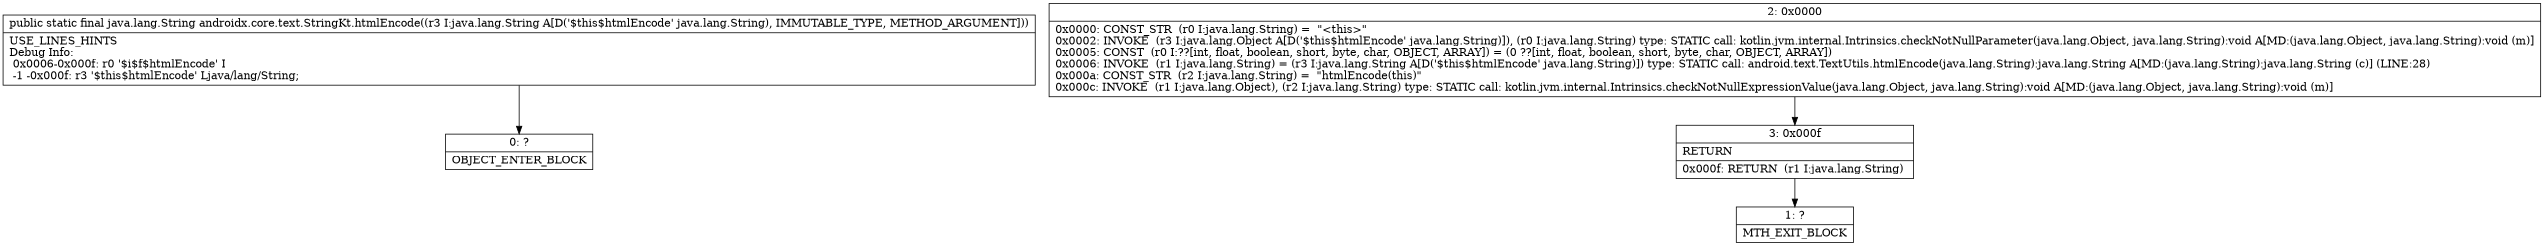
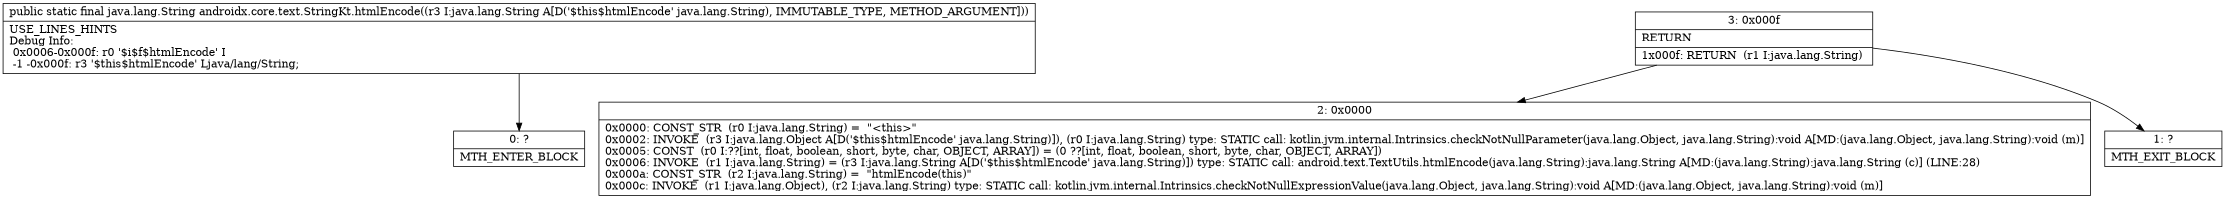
(1795, 107) -> (1591, 83)
(519, 160) -> (519, 157)
(1795, 169) -> (1754, 56)
